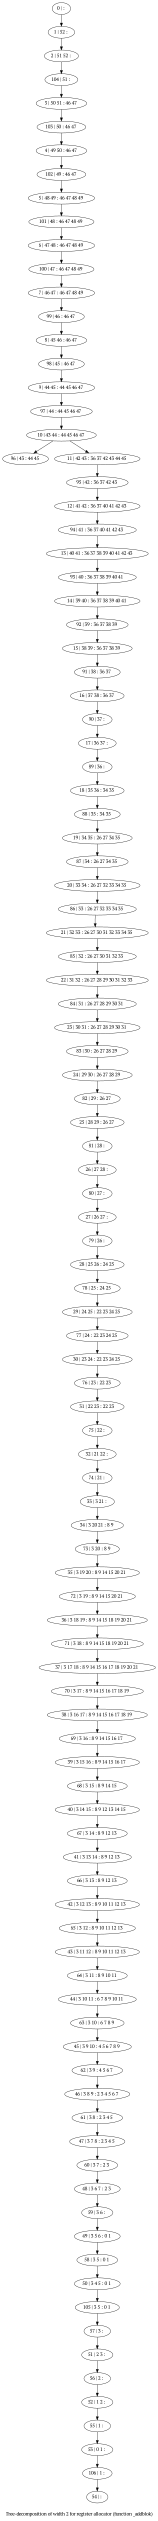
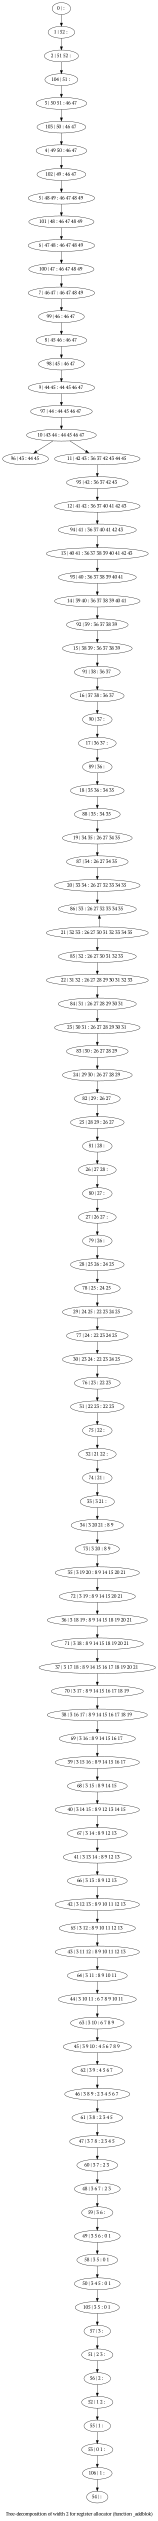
(95, 919) -> (99, 923)
